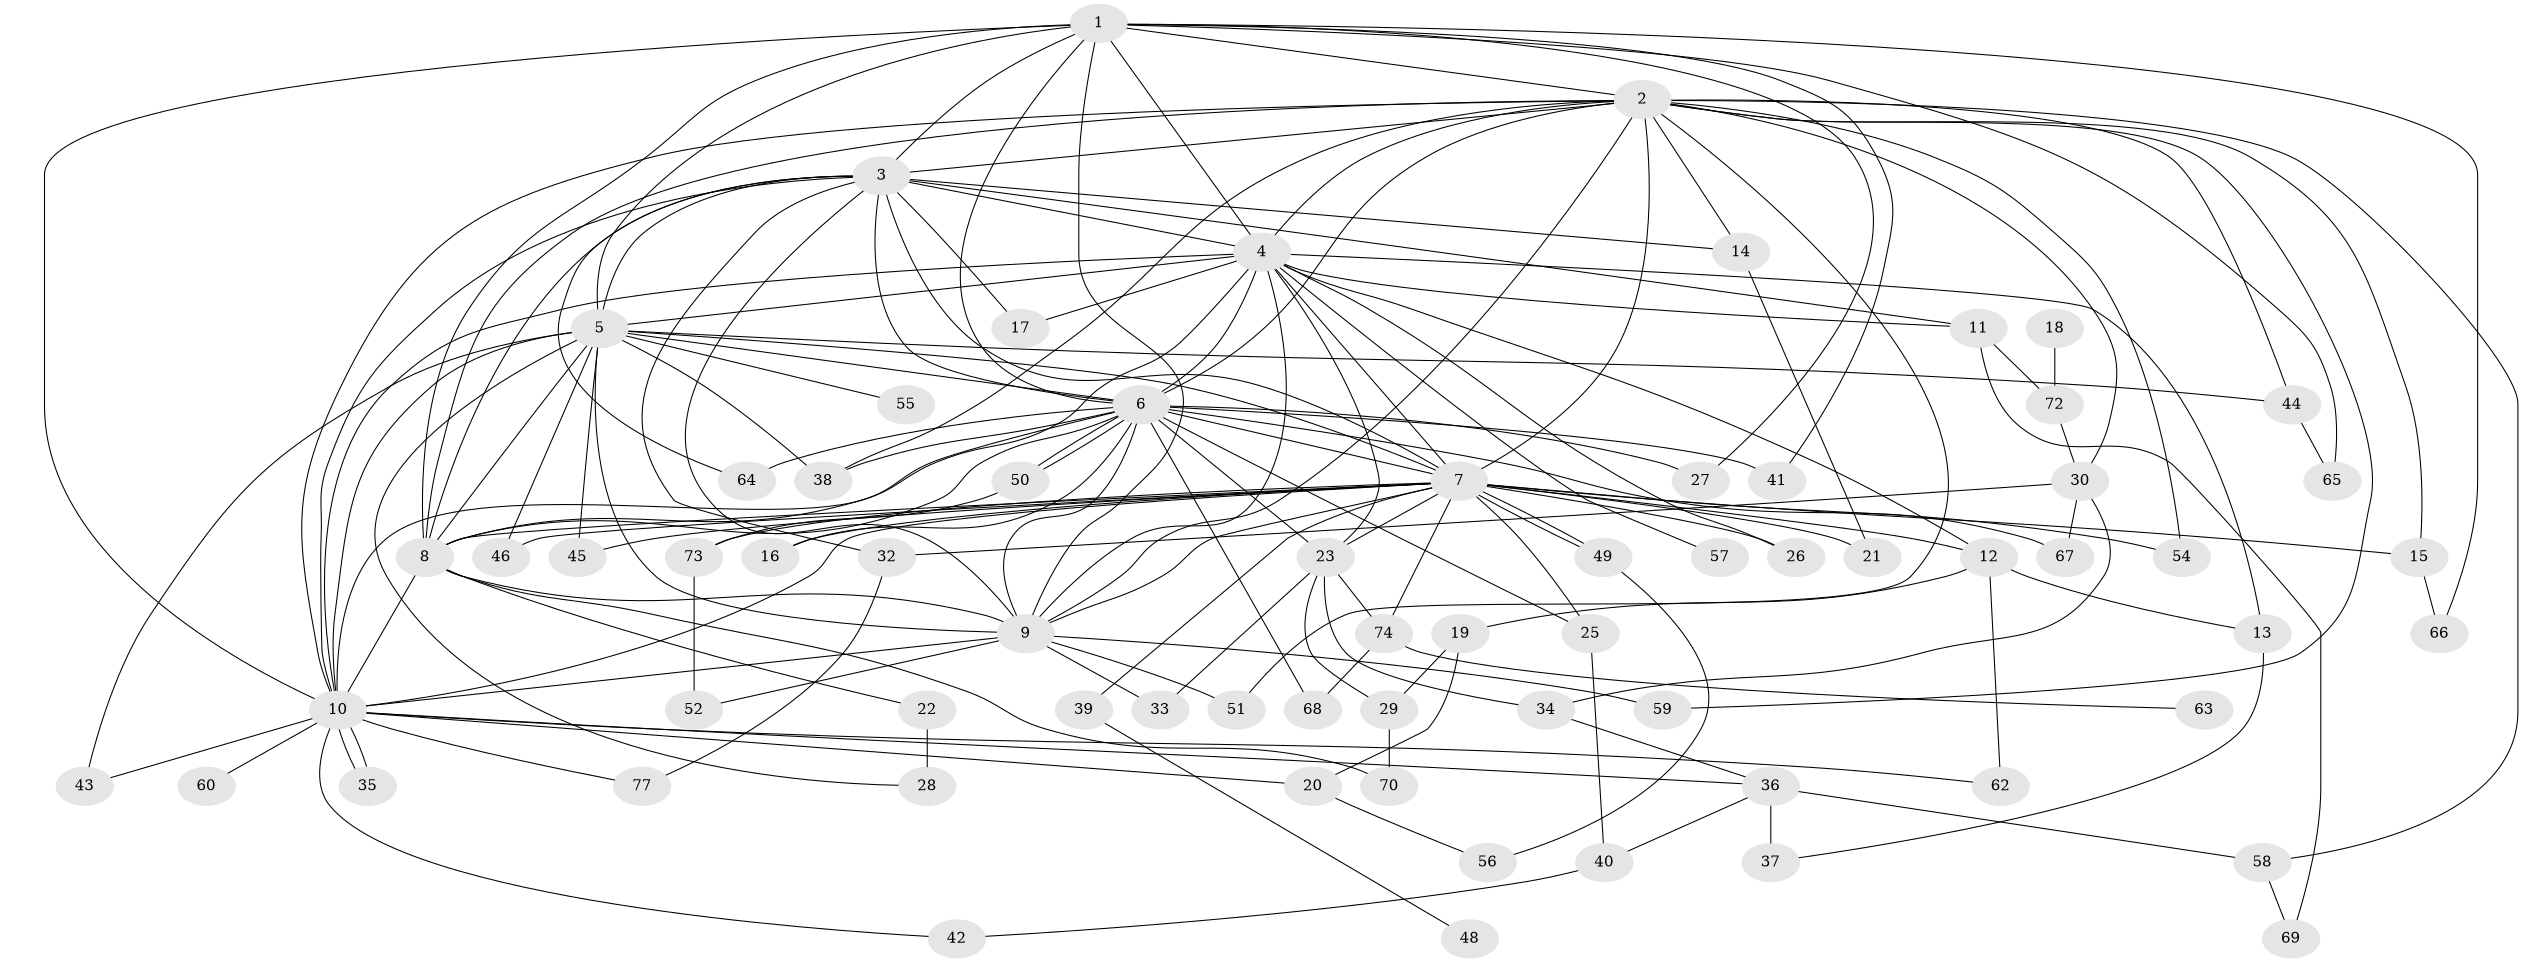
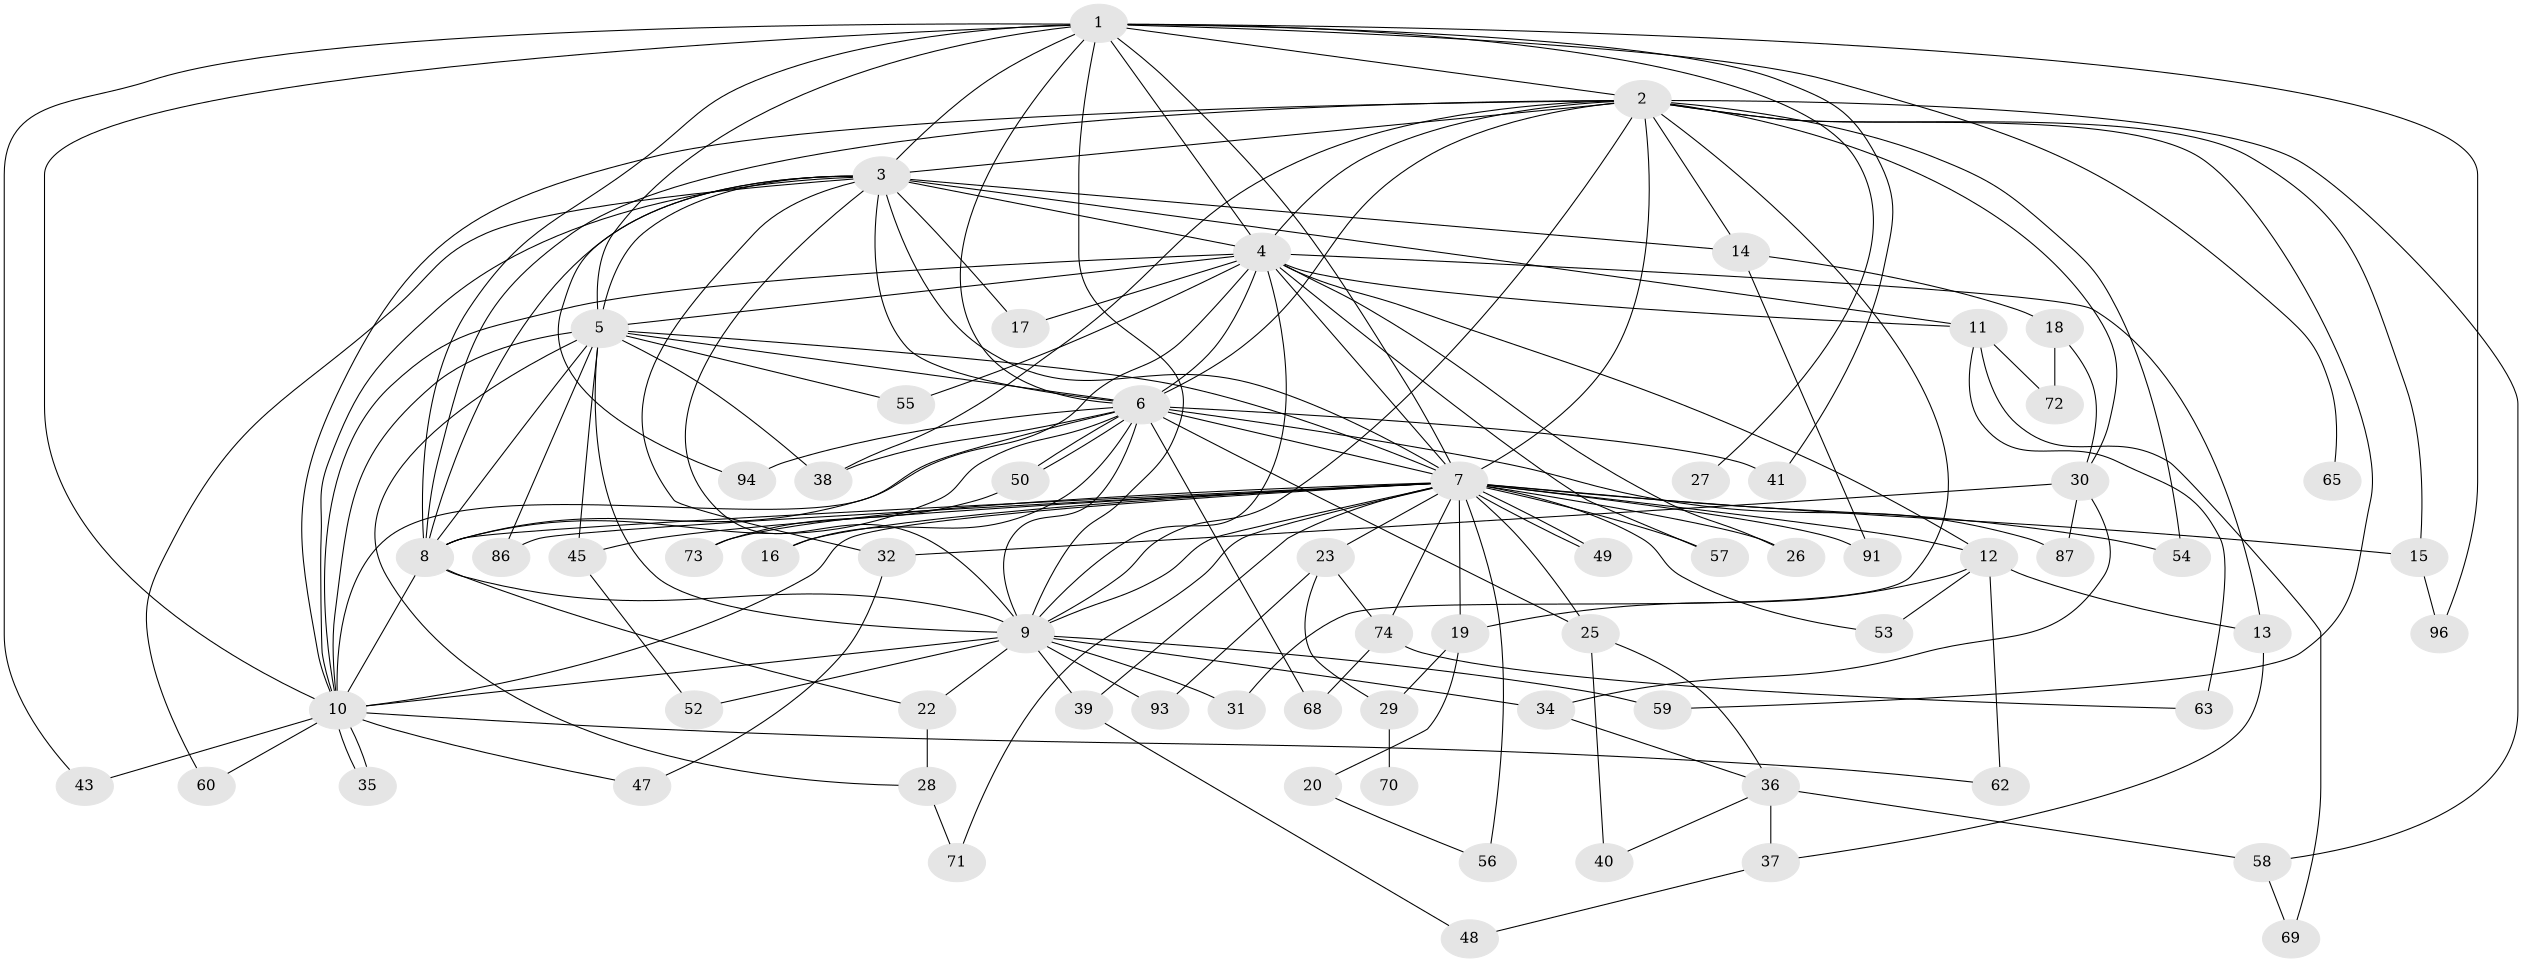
none -> (1298, 222)
none -> (1903, 280)
none -> (345, 350)
(1355, 402) -> (1088, 335)
(2292, 405) -> none
(1426, 422) -> none
(2066, 439) -> (2096, 401)
(262, 473) -> (209, 67)
none -> (2145, 474)
(747, 481) -> (747, 481)
(1233, 481) -> none
none -> (1593, 514)
(501, 557) -> (501, 557)
none -> (1460, 557)
(1873, 557) -> (1873, 557)
(2065, 557) -> (2065, 557)
none -> (1884, 634)
(2439, 634) -> (2439, 634)
(694, 637) -> (627, 622)
none -> (1054, 671)
(910, 672) -> none
none -> (976, 672)
(1390, 676) -> (1263, 667)
(1160, 710) -> (1160, 710)
(1237, 710) -> (1237, 710)
(1689, 746) -> (1503, 661)
(826, 748) -> none
(1054, 749) -> (1705, 694)
(642, 786) -> (642, 786)
none -> (957, 863)
none -> (1620, 901)
(957, 939) -> none
